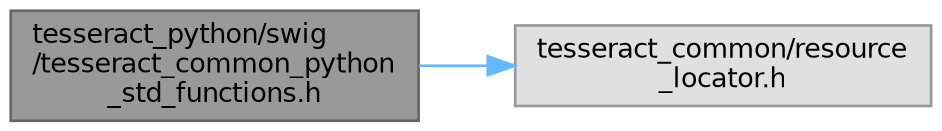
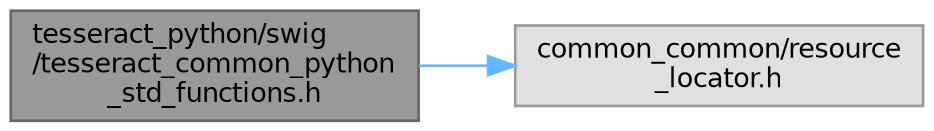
(723, 66) -> (719, 66)
